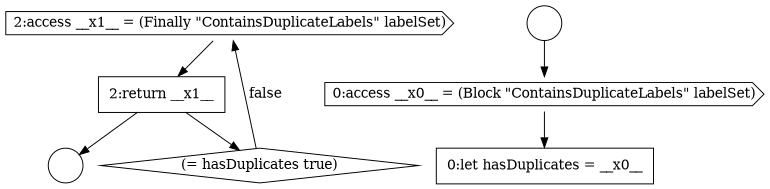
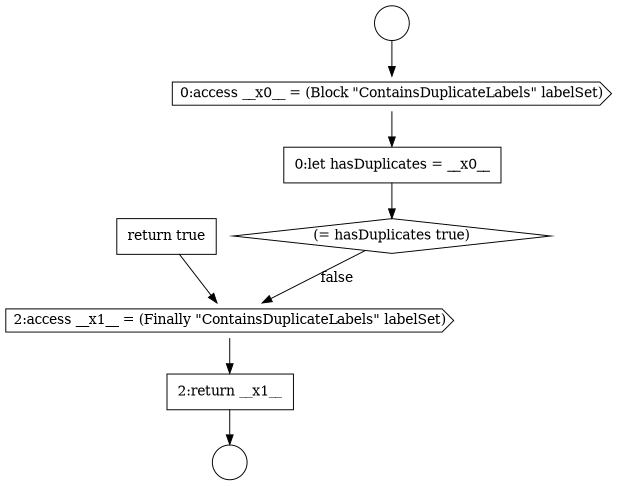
(208, 128) -> (392, 196)
none -> (166, 236)
